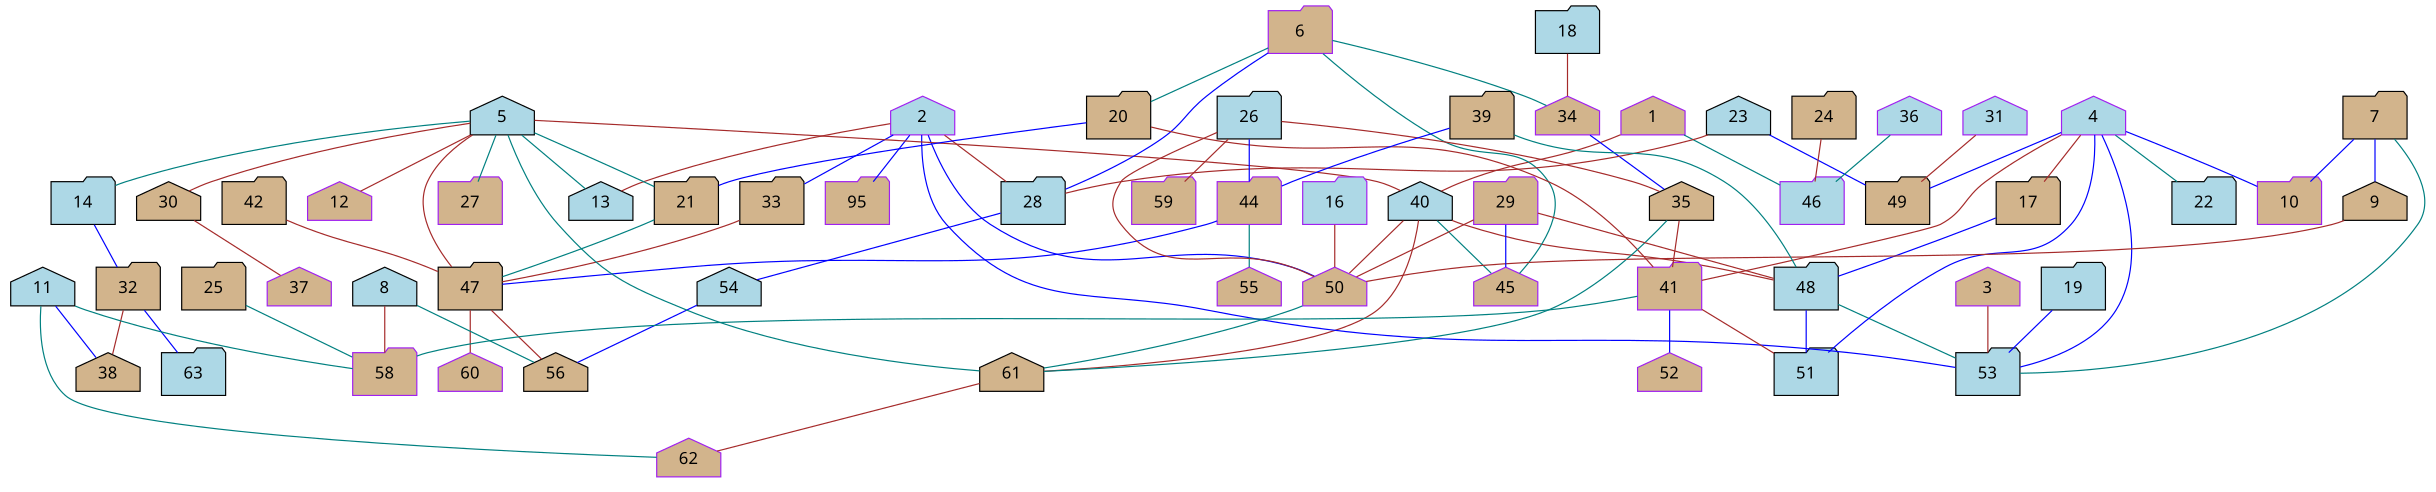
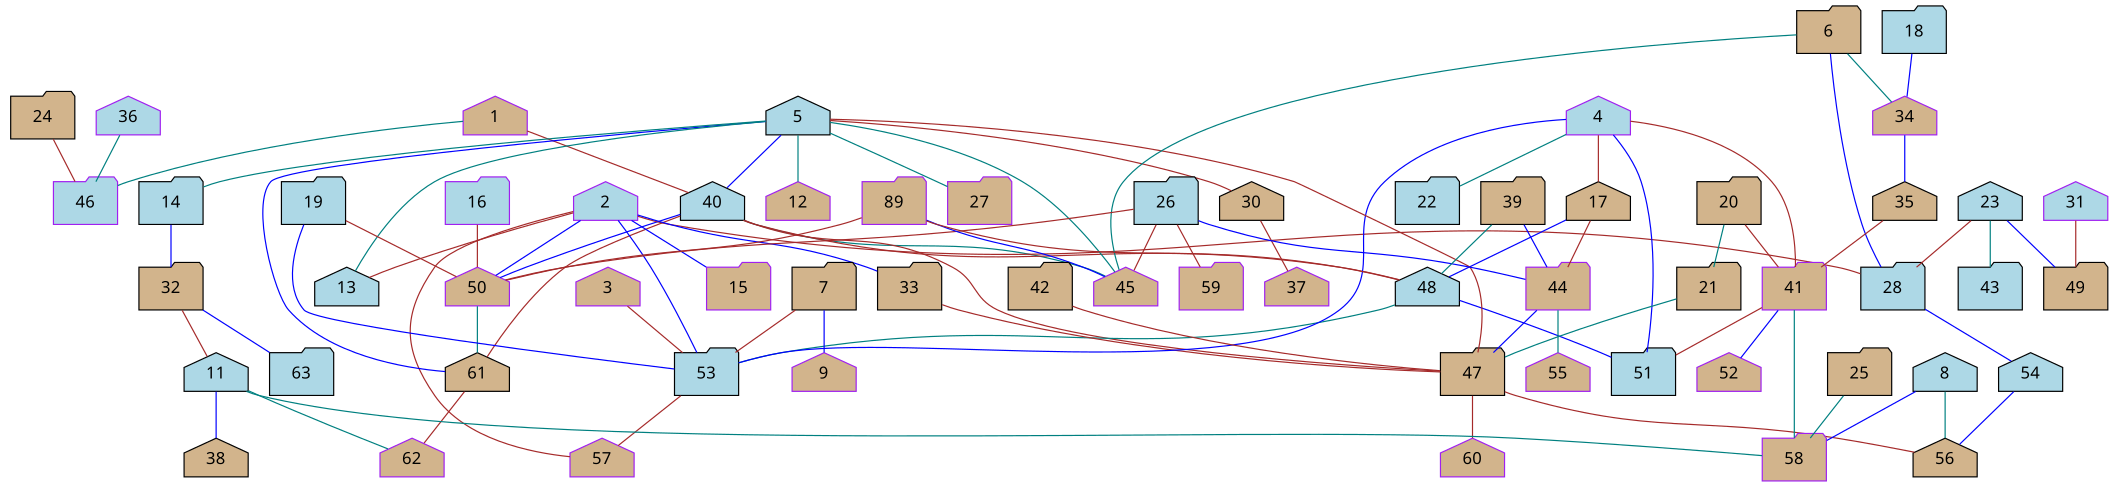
(1300, 32) -> (1829, 32)
(1210, 75) -> none
(1568, 75) -> (1909, 75)
(1396, 135) -> (1148, 242)
(991, 146) -> (754, 161)
(883, 151) -> (1720, 242)
(594, 159) -> (990, 165)
(1995, 160) -> none
(416, 163) -> (798, 158)
(857, 203) -> (739, 289)
(1506, 203) -> (894, 203)
(2028, 203) -> (1598, 203)
(2290, 203) -> none
(2375, 203) -> (824, 374)
none -> (1579, 244)
(1376, 247) -> (590, 244)
(1856, 256) -> (401, 249)
(1806, 289) -> (1427, 289)
none -> (1990, 289)
(667, 302) -> (269, 185)
none -> (1010, 314)
(2281, 325) -> (765, 331)
(385, 329) -> (1871, 416)
(118, 332) -> (195, 333)
(1372, 345) -> none
none -> (602, 460)
